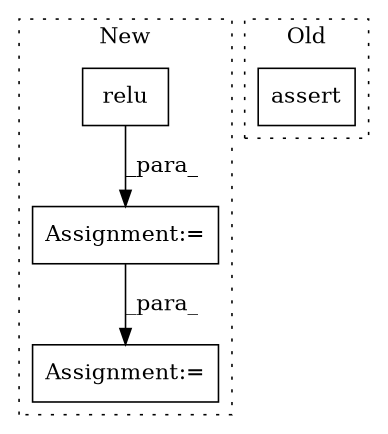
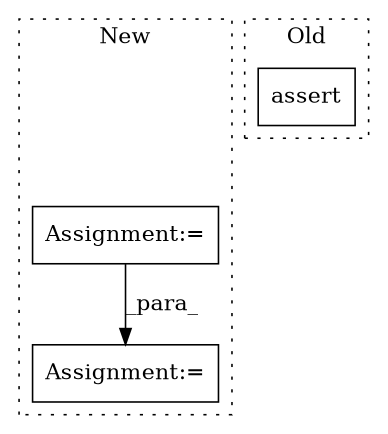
(126, 97) -> none
